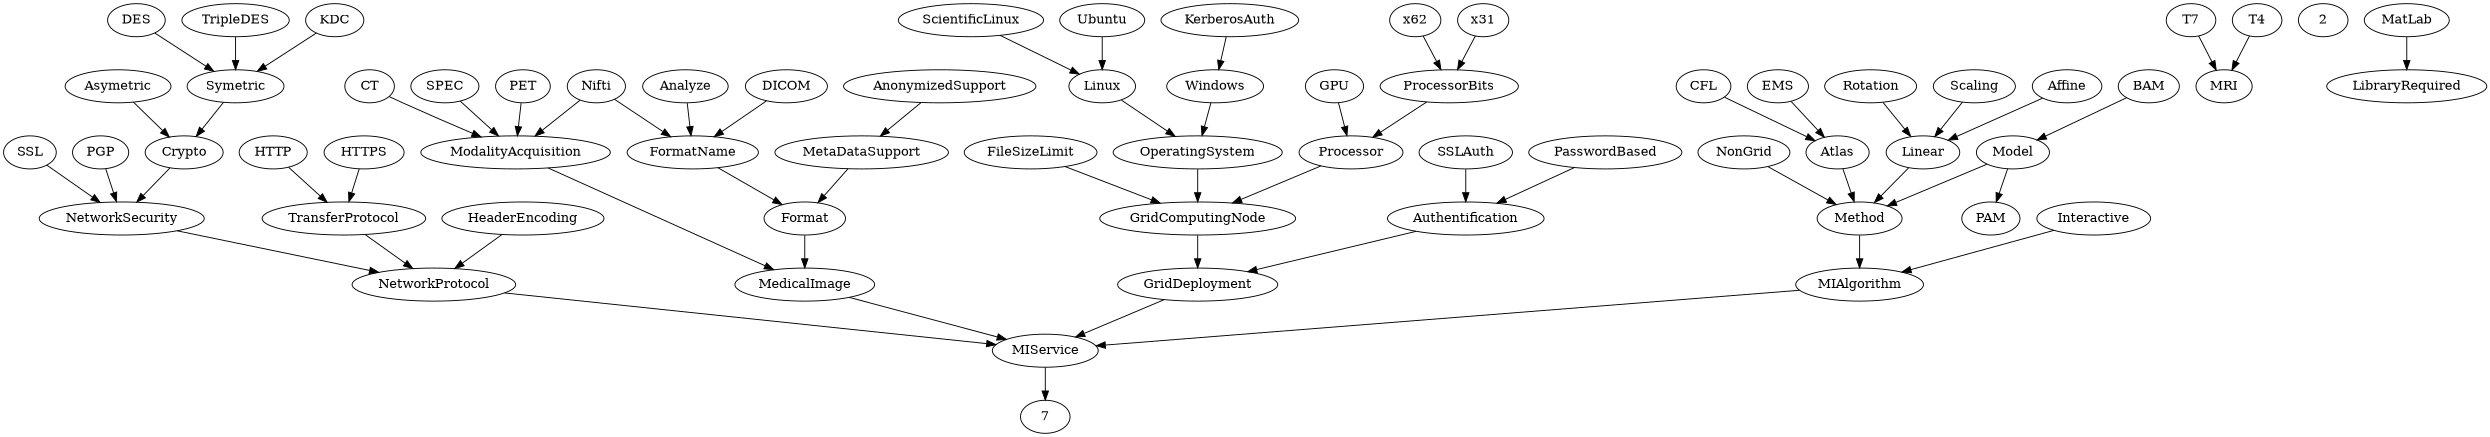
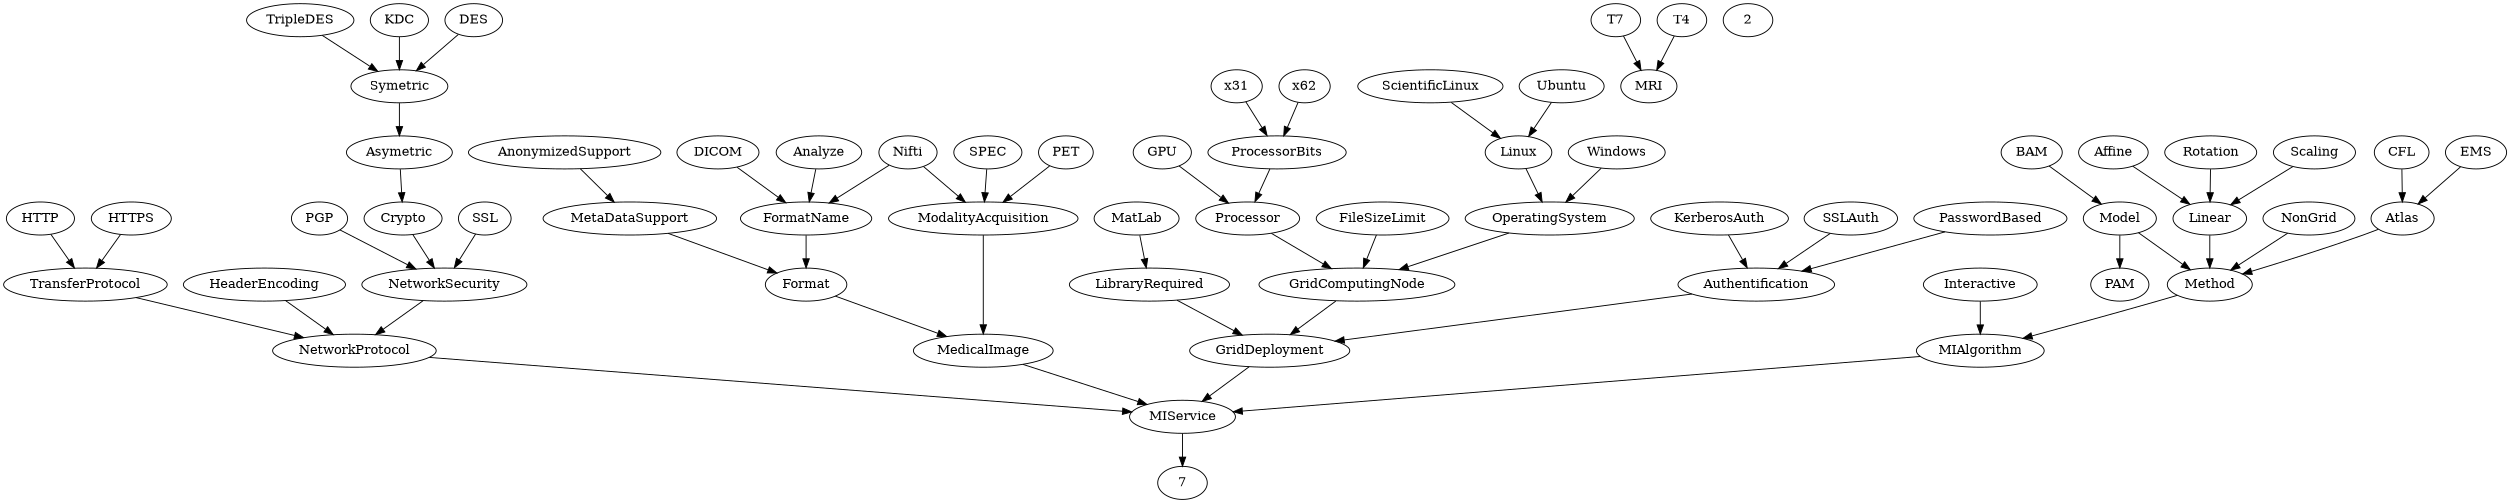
(1224, 49) -> (1735, 247)
(370, 86) -> none
(213, 116) -> (399, 115)
none -> (1206, 316)
